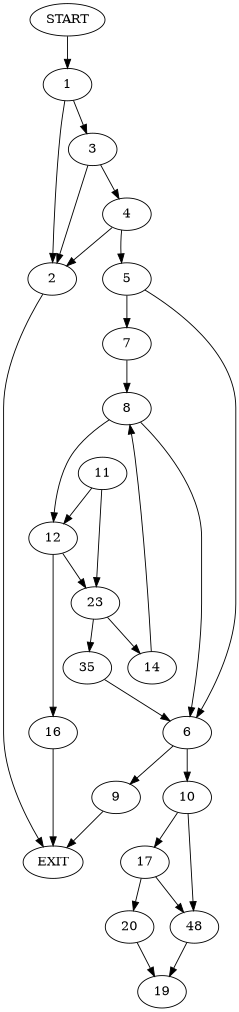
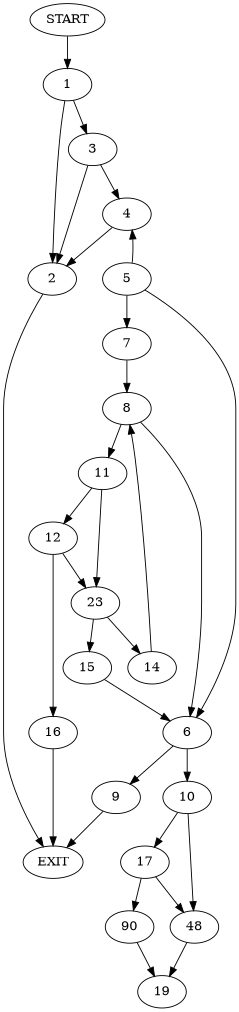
(121, 242) -> (133, 251)
(69, 459) -> (116, 437)
(87, 668) -> (87, 668)
(130, 927) -> (130, 927)
